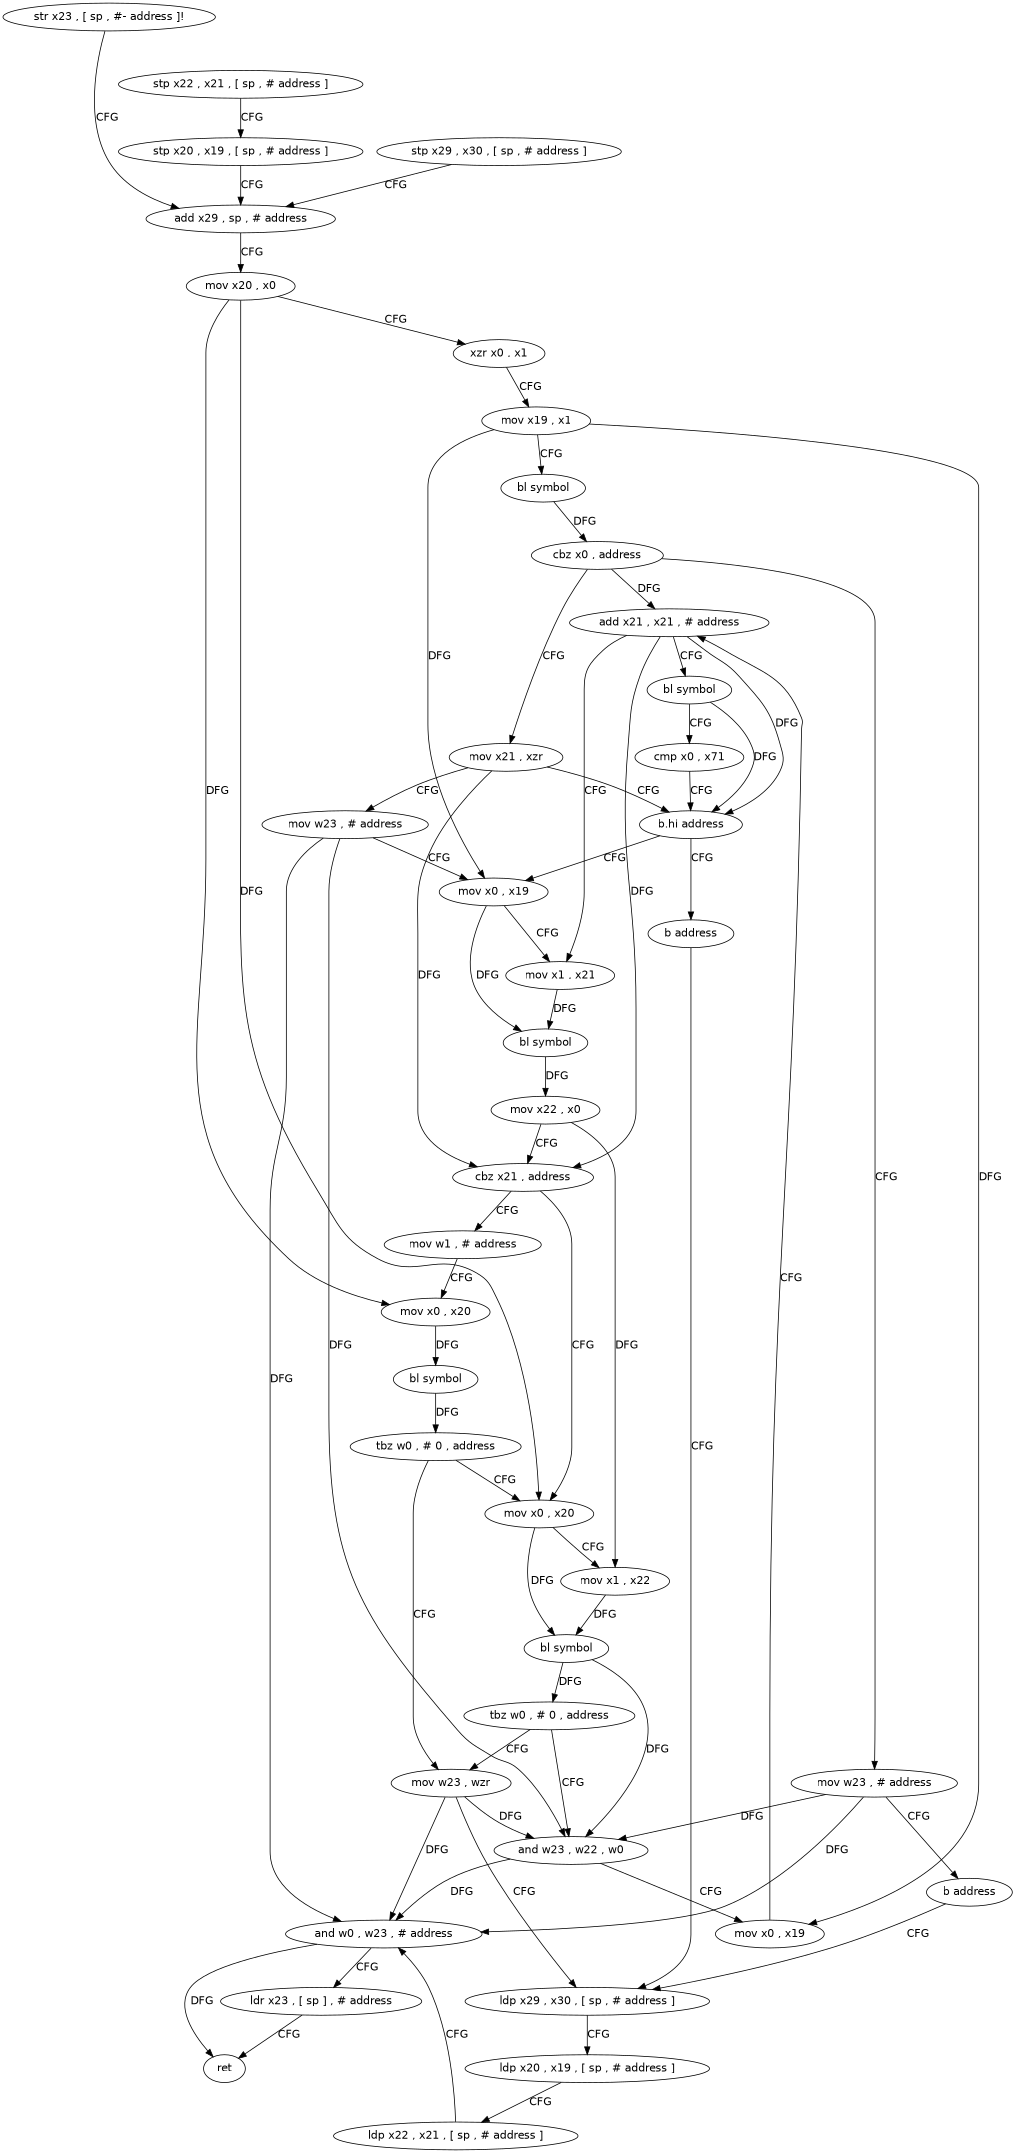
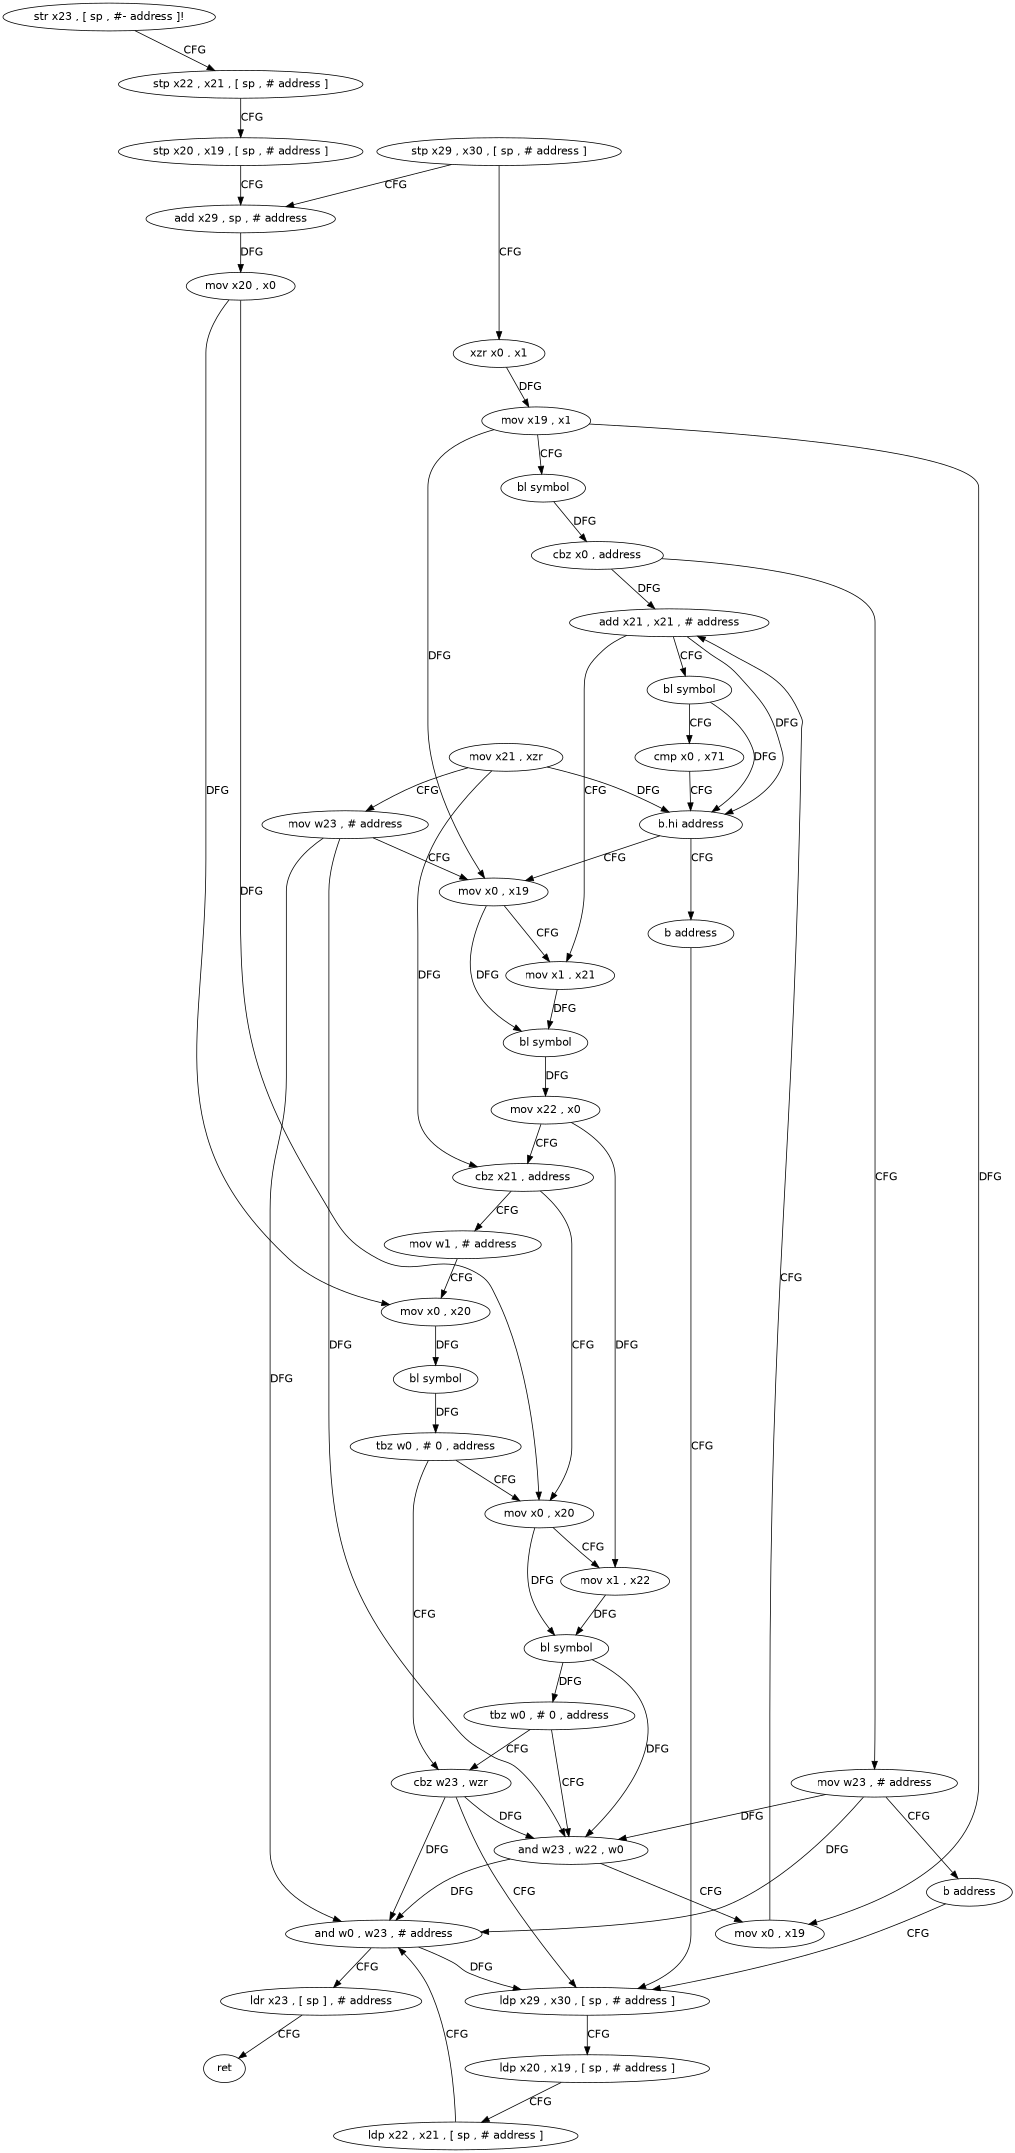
(99, 136) -> (171, 49)
(252, 253) -> (252, 253)
(368, 319) -> (499, 249)
(530, 387) -> (530, 387)
(544, 650) -> none
(648, 791) -> (648, 791)
(632, 912) -> none
(451, 1783) -> (451, 1783)
(217, 1970) -> (464, 1971)
